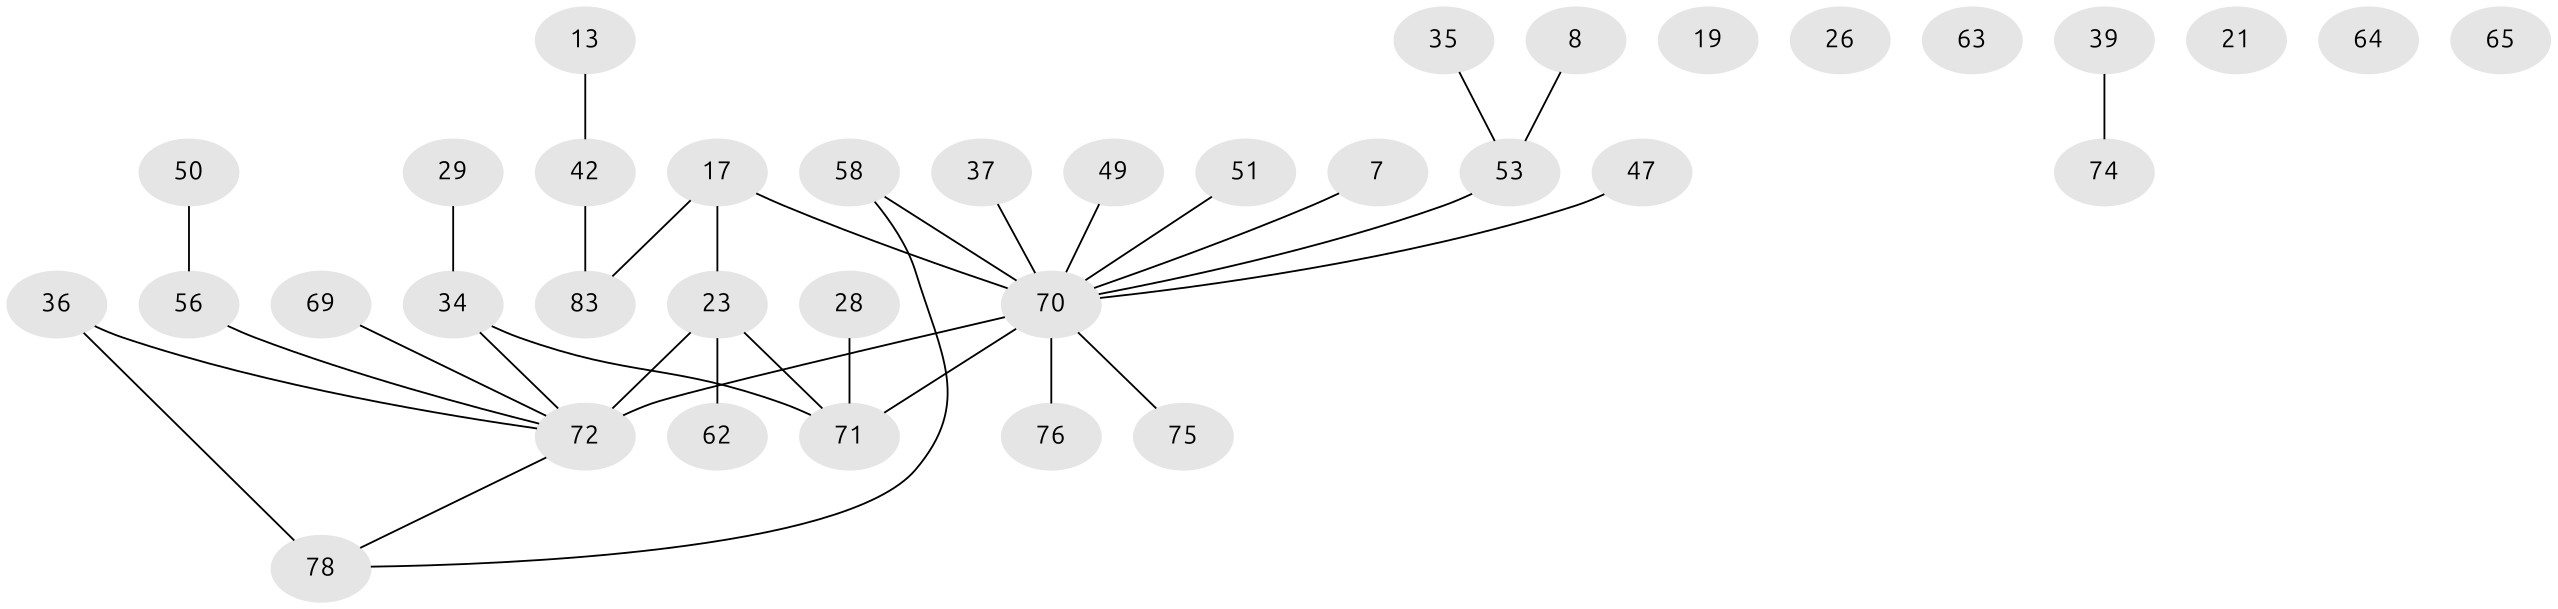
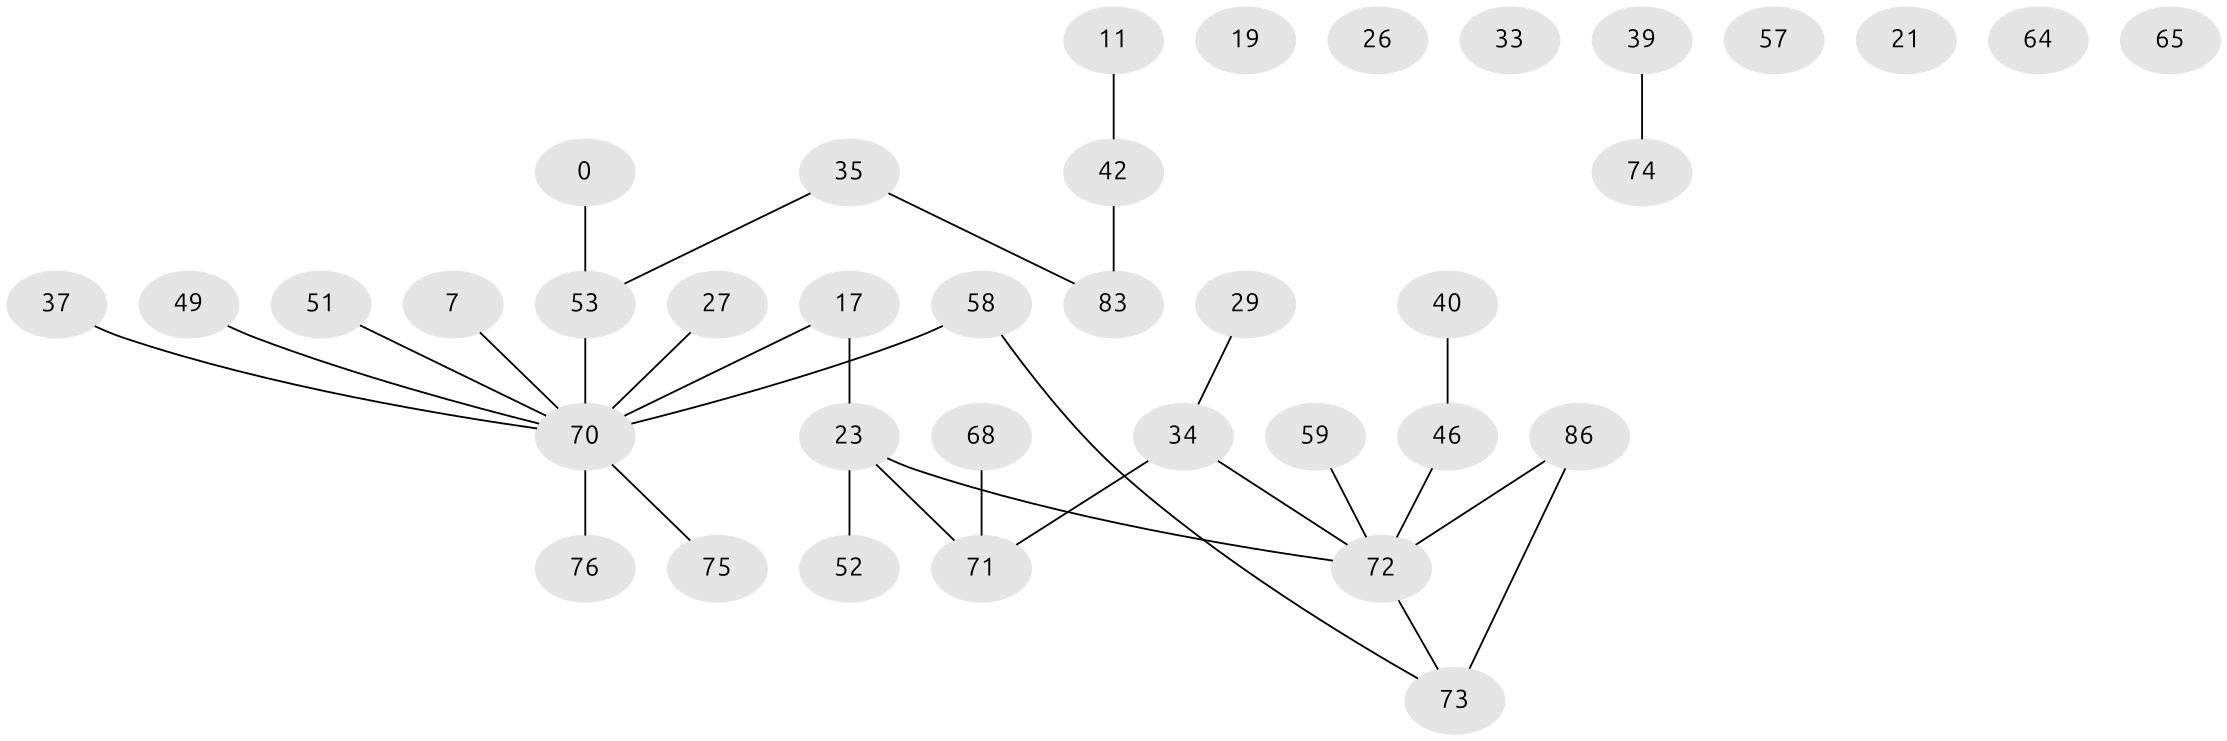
(585, 40) -> (1114, 40)
(1576, 40) -> (585, 172)
none -> (1774, 40)
(1972, 40) -> (1510, 40)
(189, 172) -> (1448, 305)
(1642, 172) -> (717, 305)
(652, 238) -> (982, 238)
(57, 305) -> (1580, 437)
(189, 305) -> (1448, 437)
(321, 305) -> (1315, 437)
(849, 305) -> (982, 437)
(813, 362) -> none
(957, 367) -> none
(717, 437) -> (849, 569)
(321, 569) -> (1455, 701)
